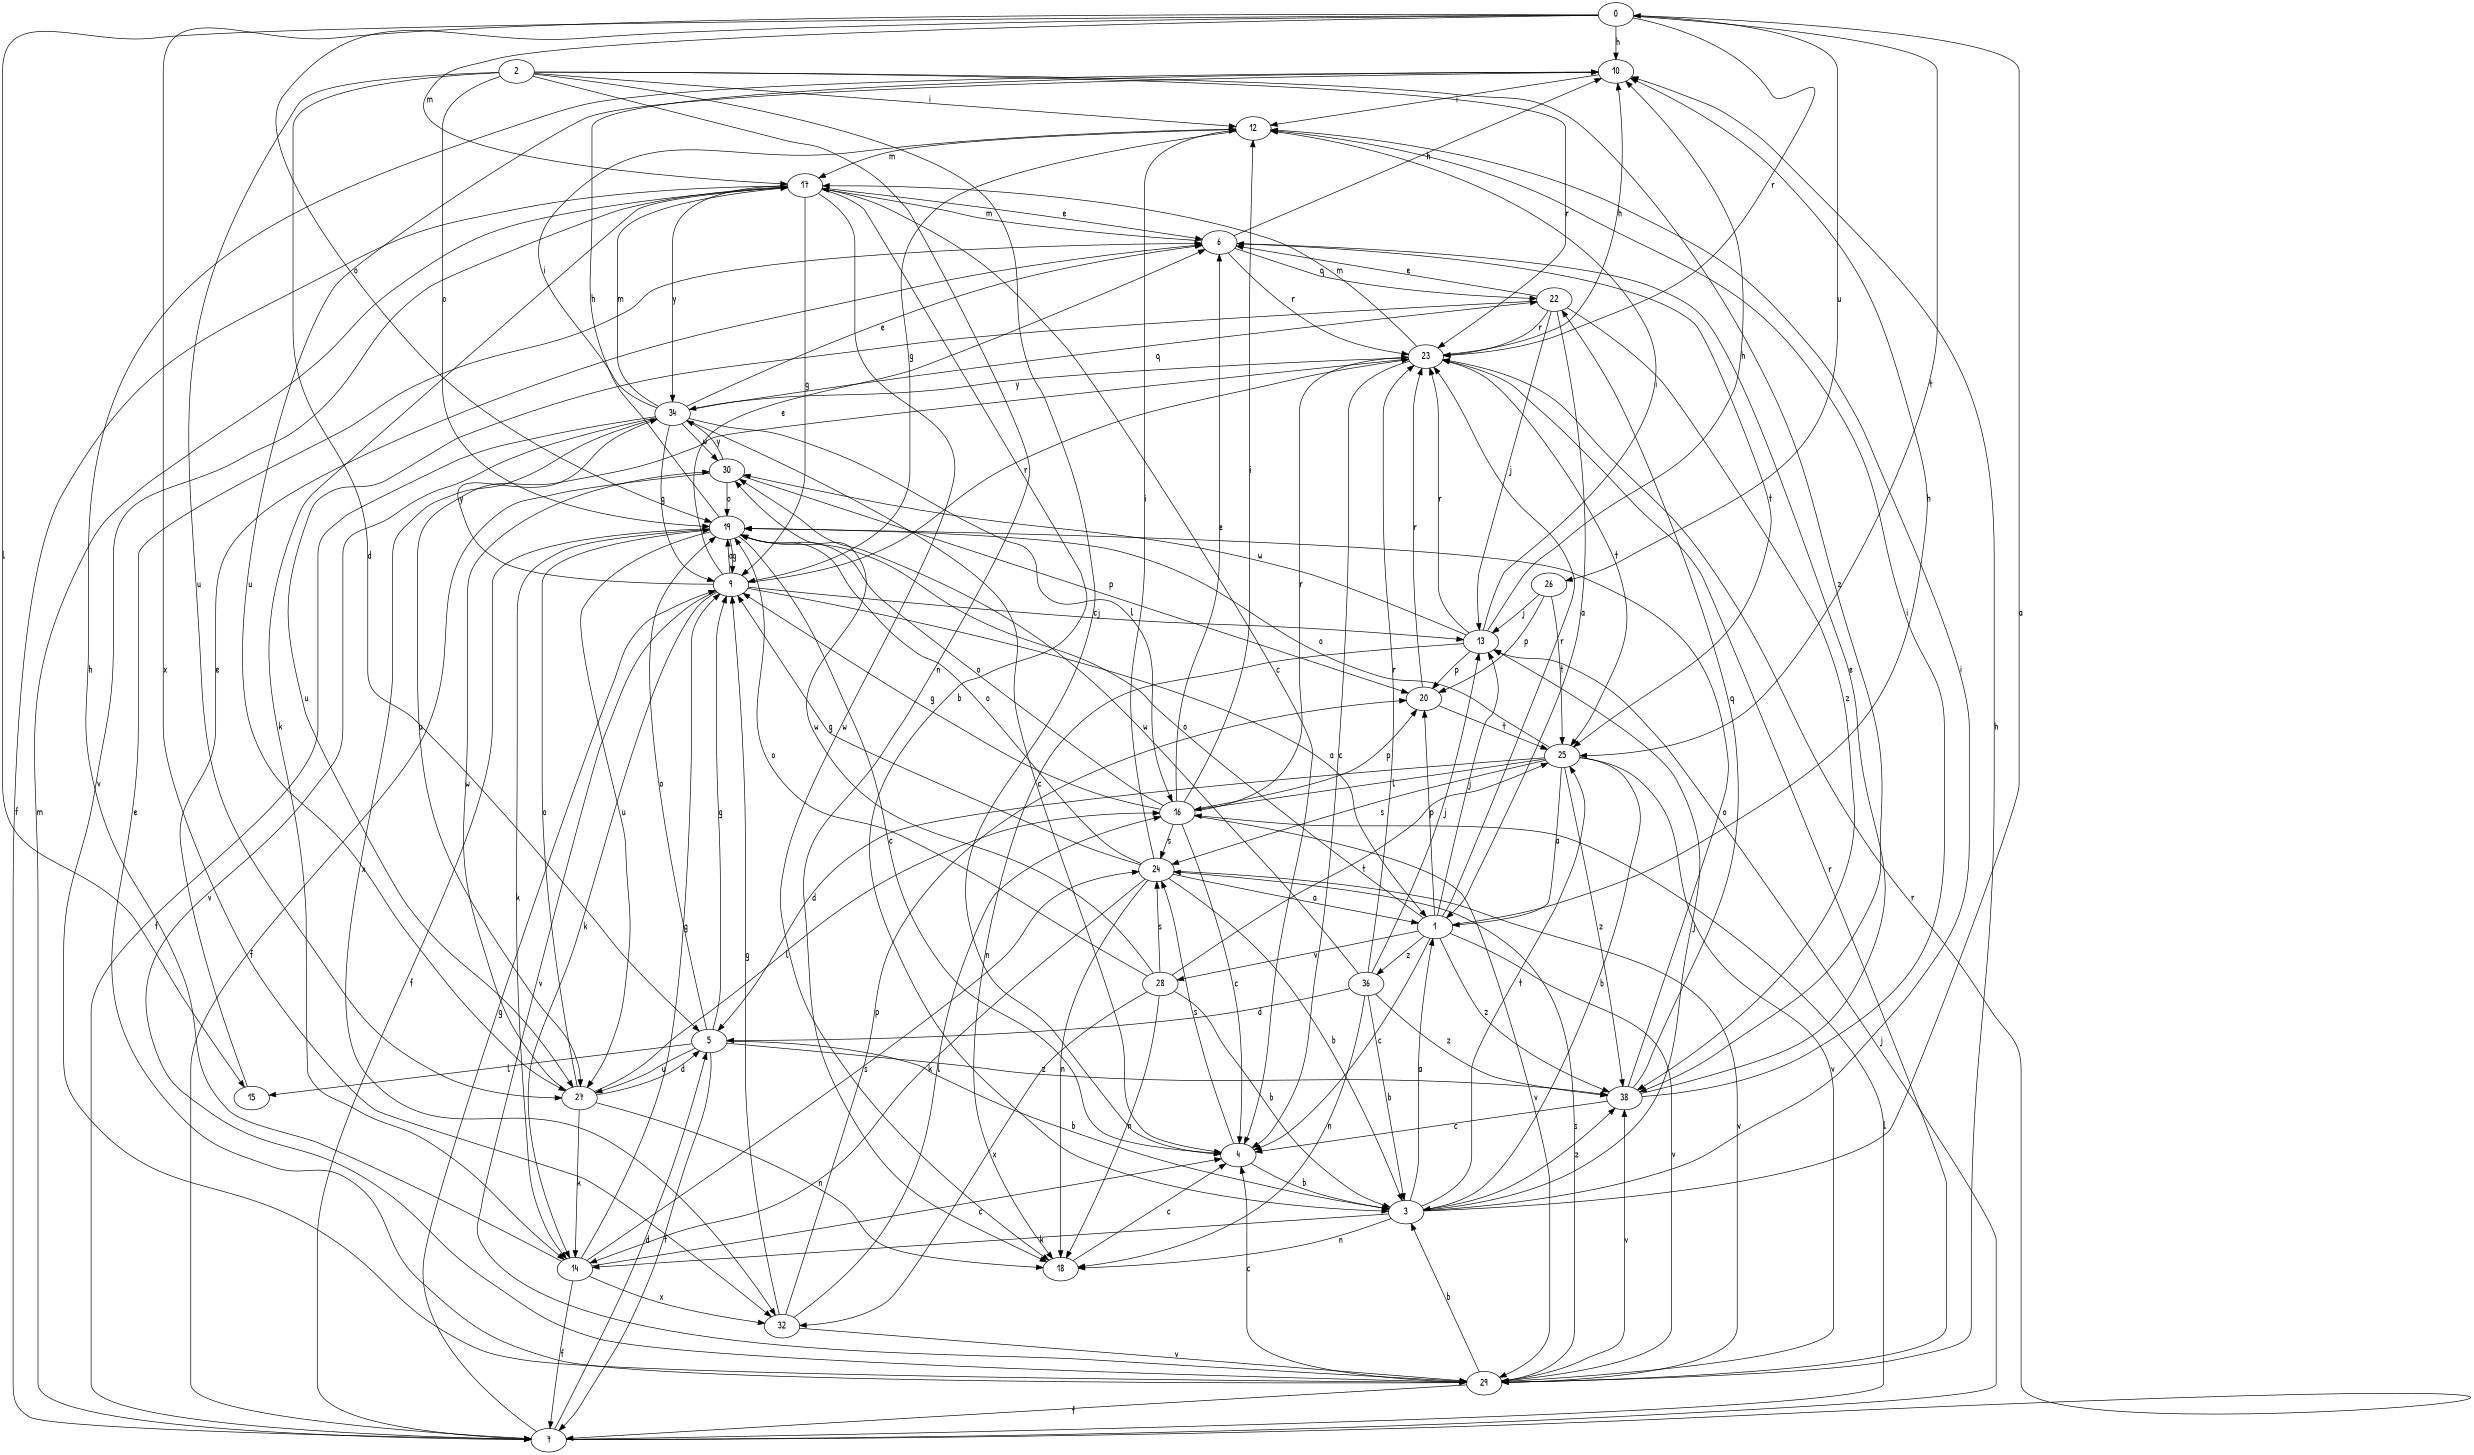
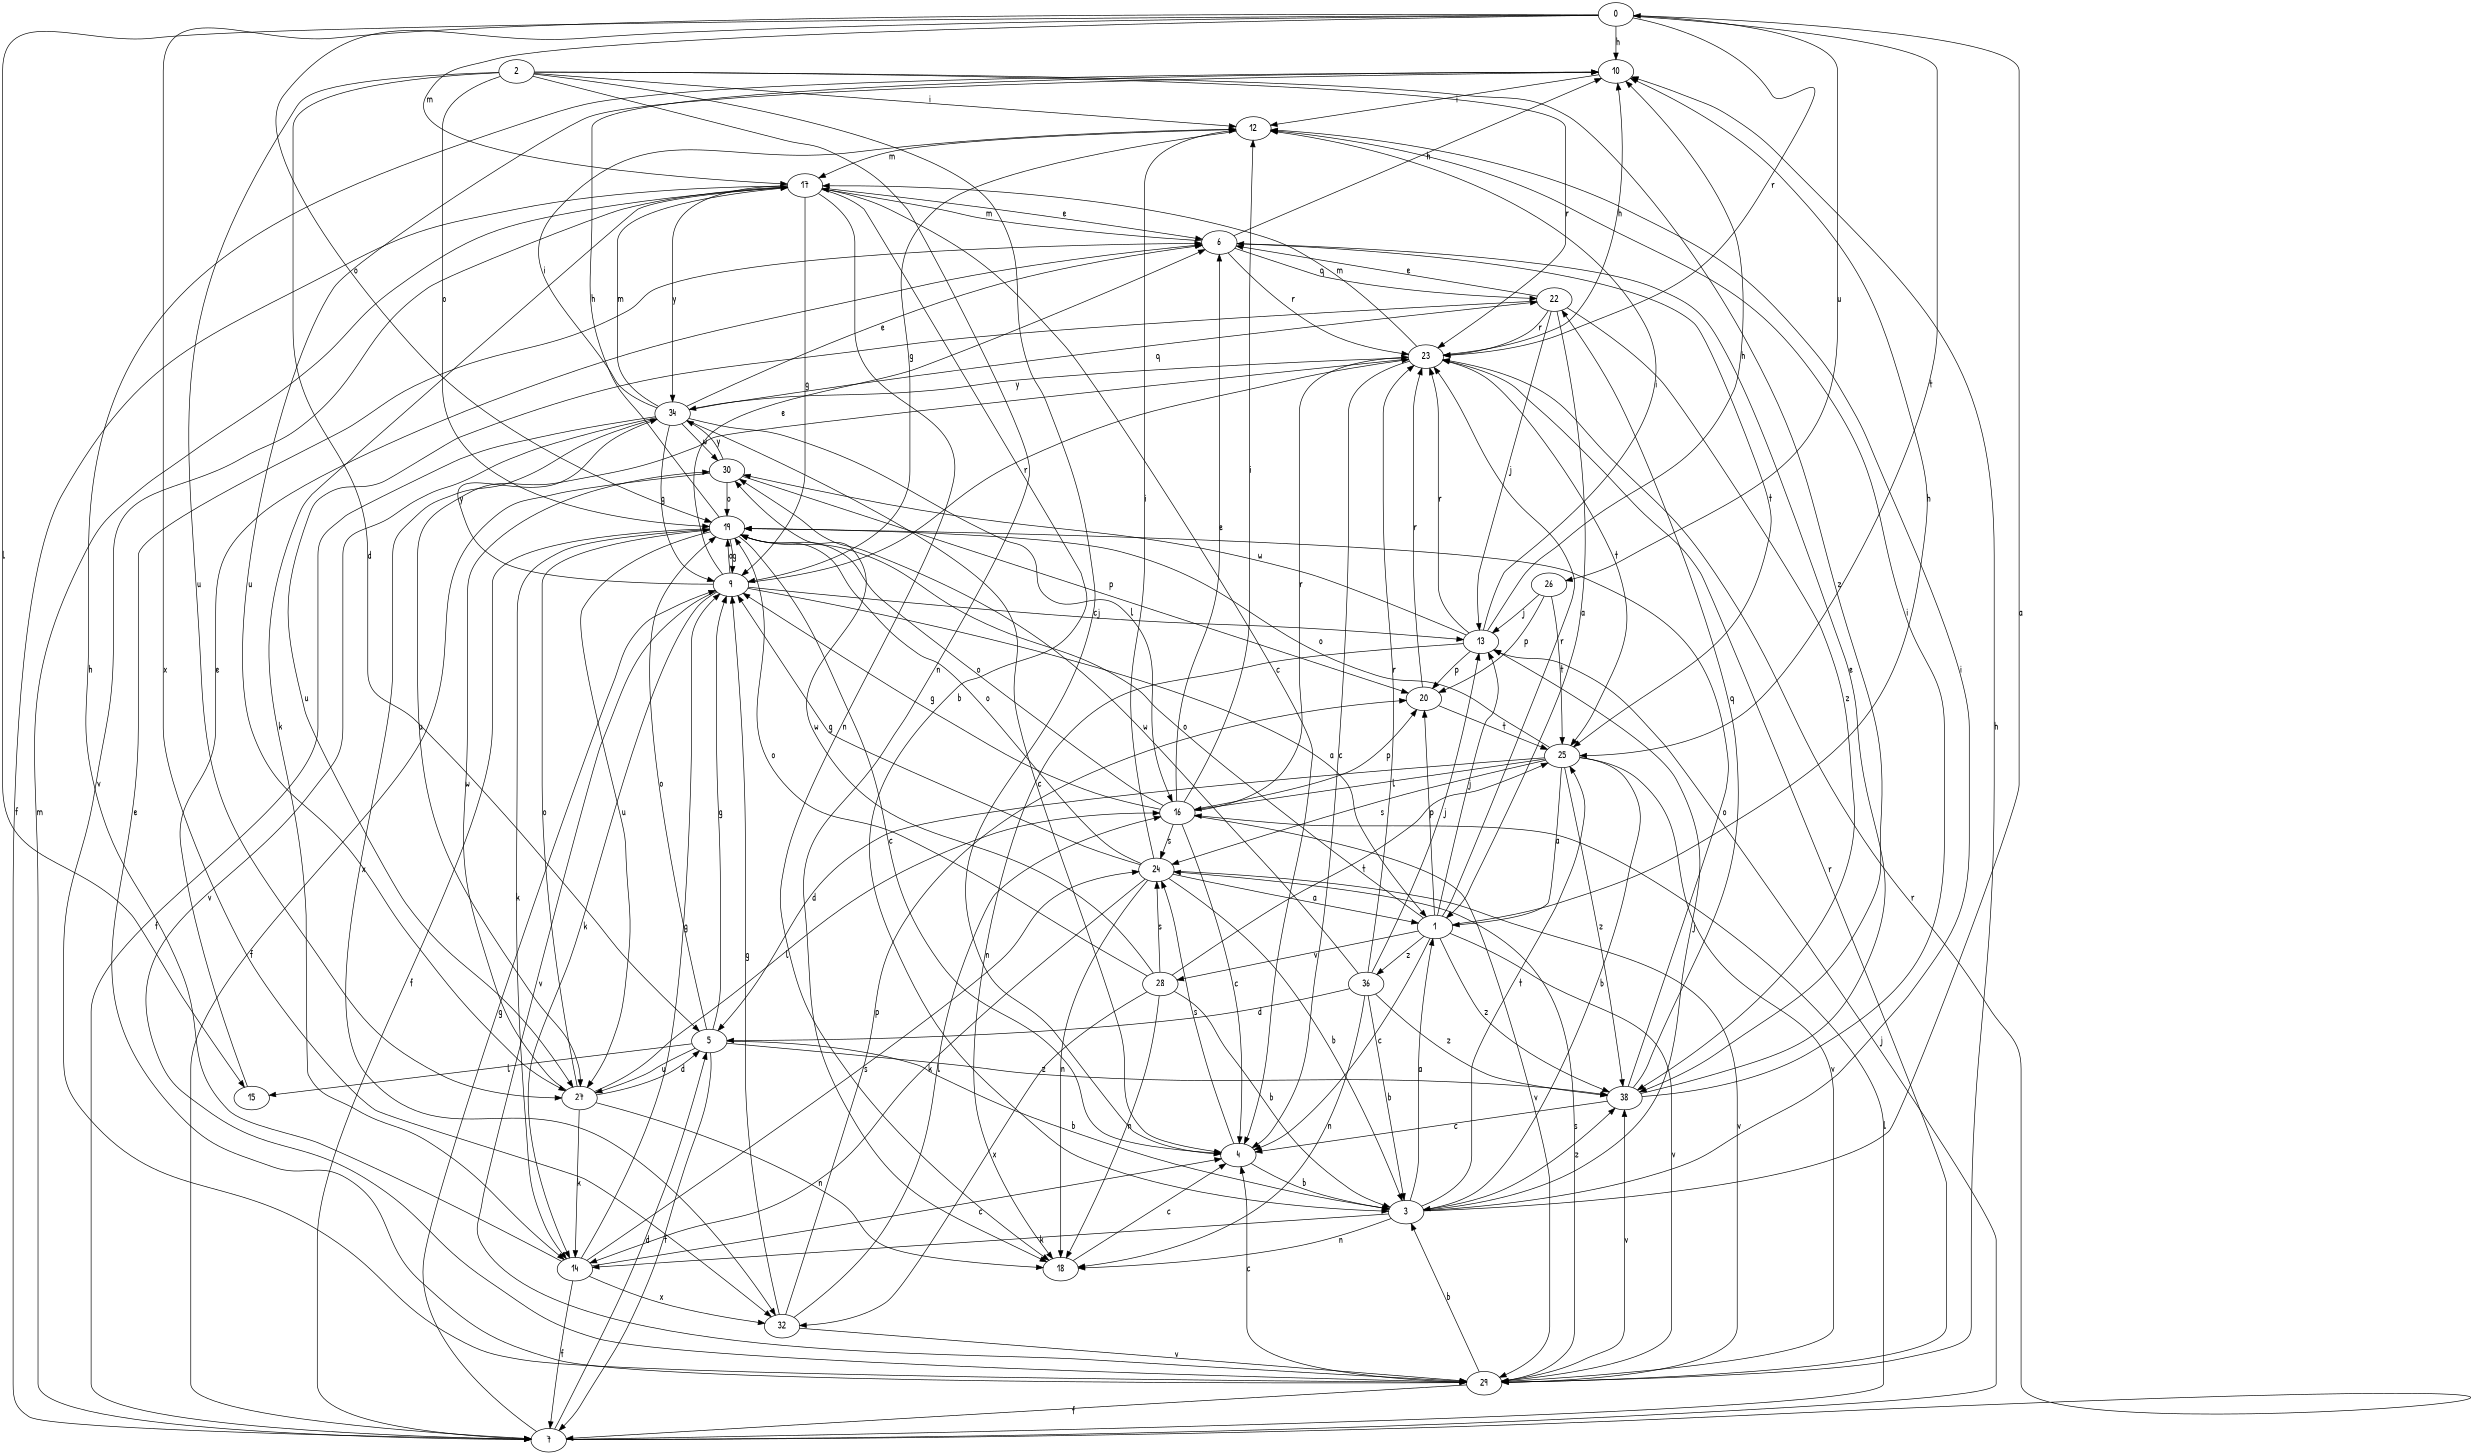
(845, 727) -> (845, 727)
